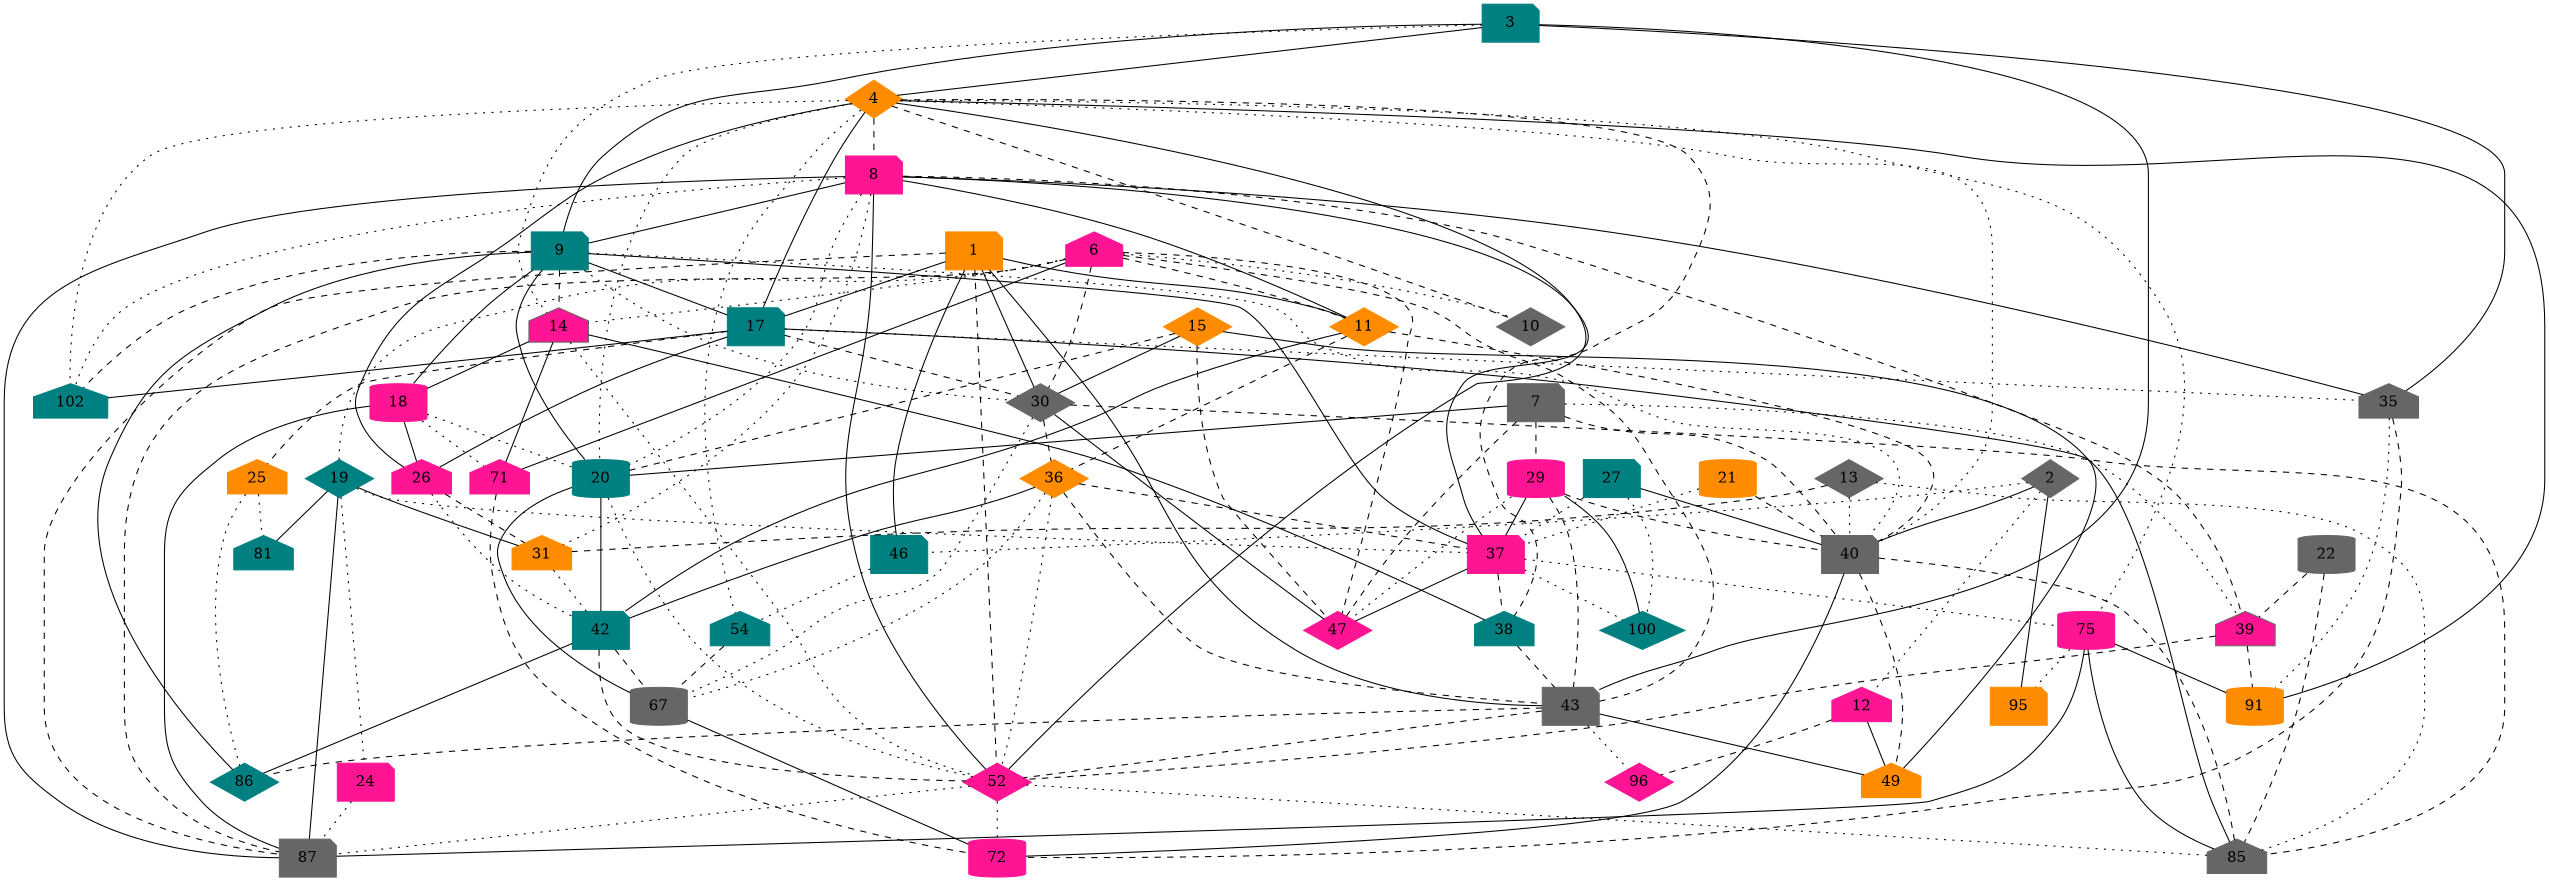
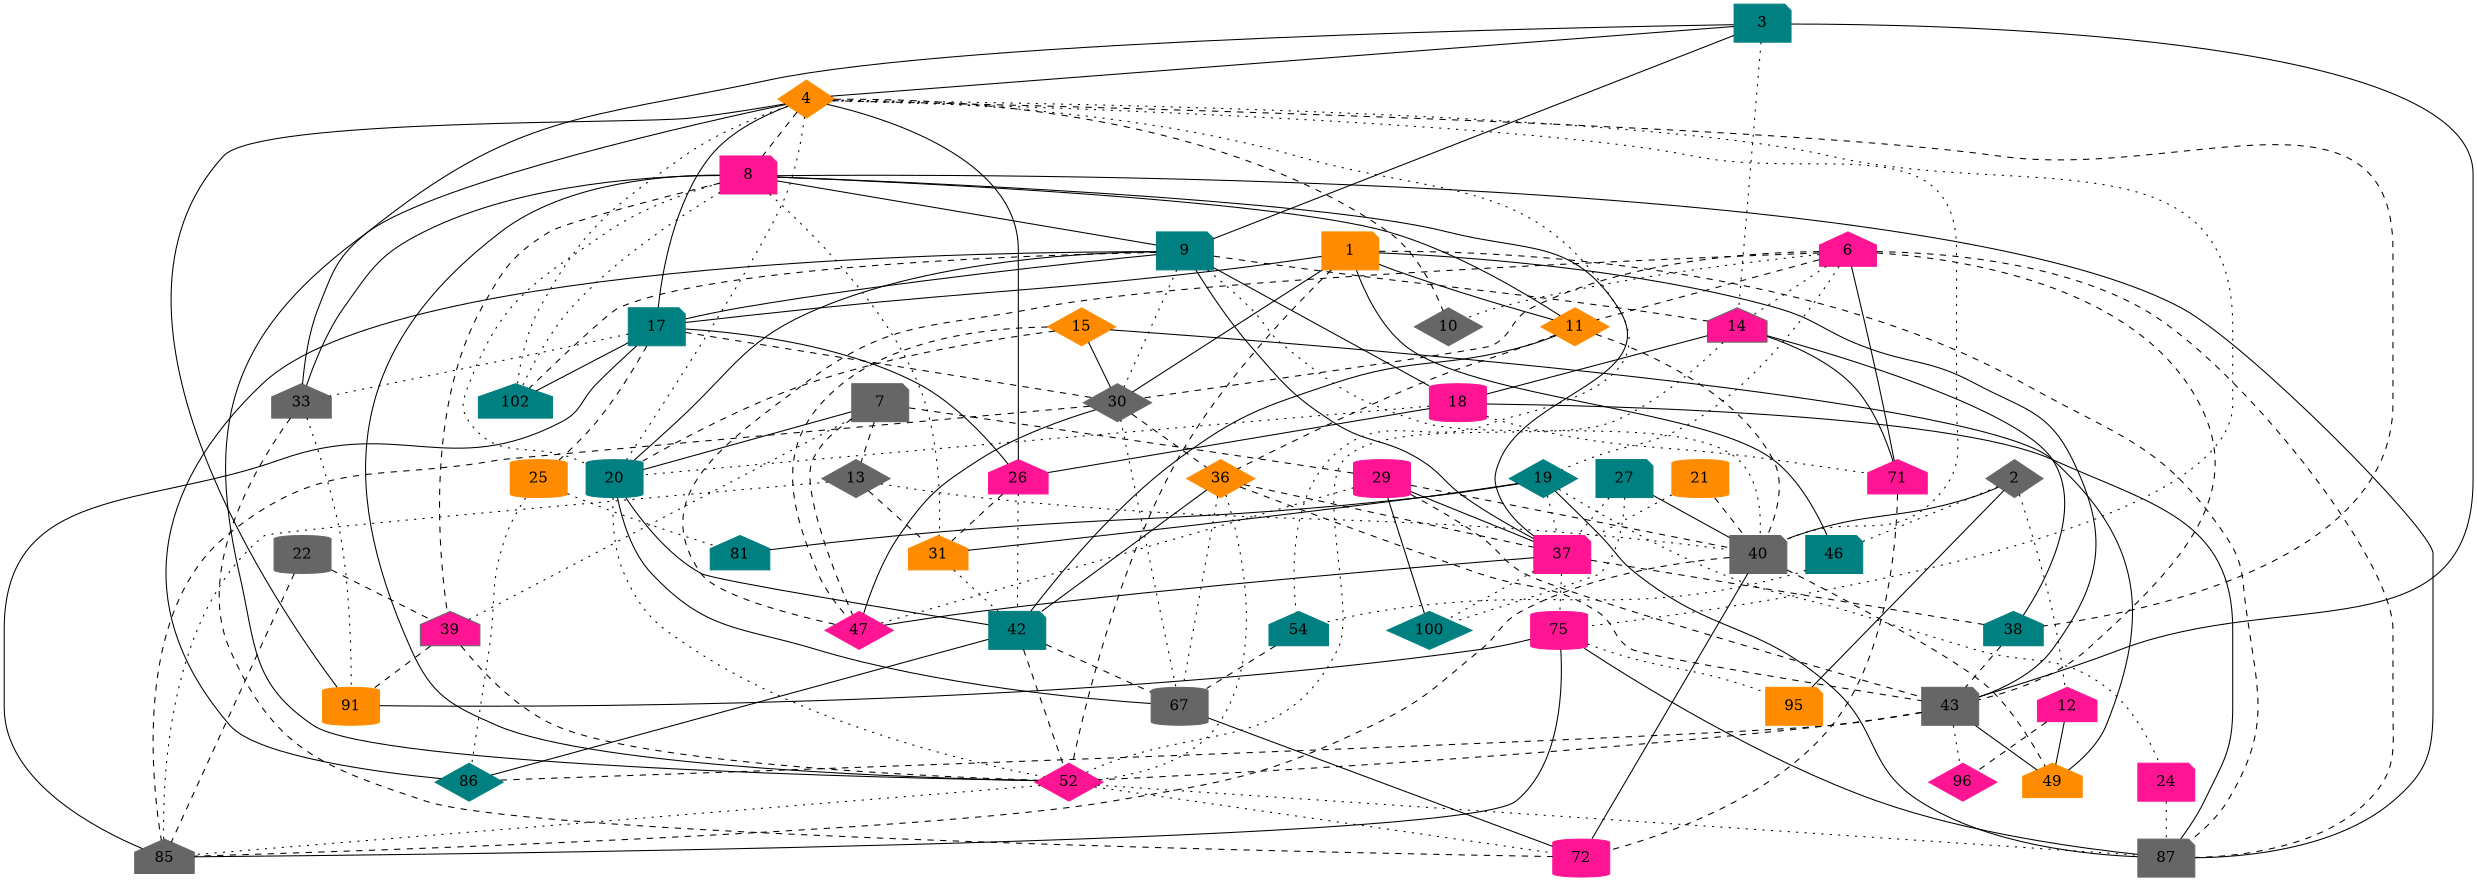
(2389, 403) -> (301, 403)
(1725, 442) -> (868, 442)
(257, 479) -> (539, 479)
